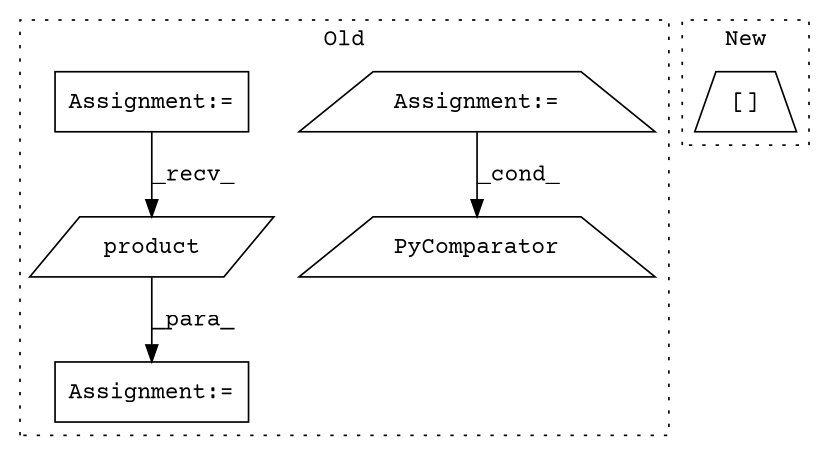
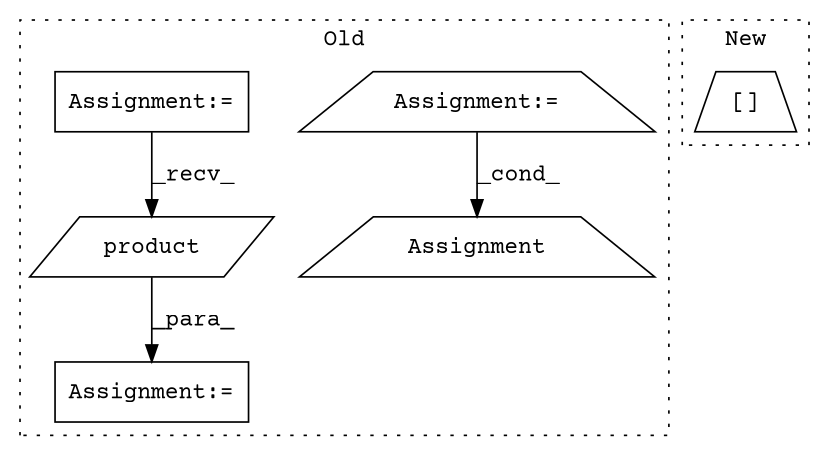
(477, 247) -> (477, 247)
